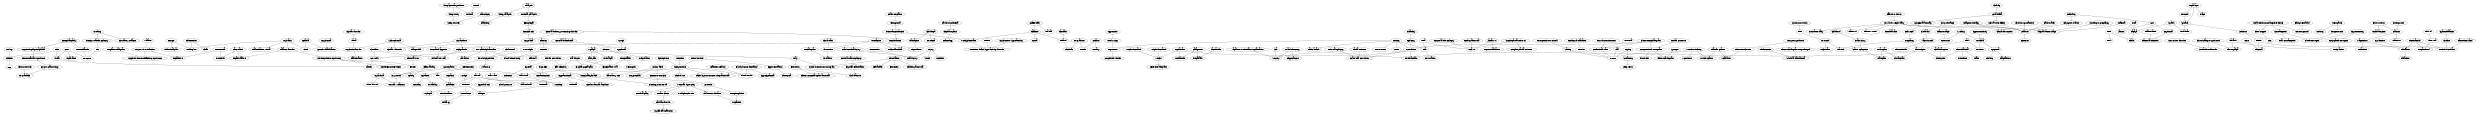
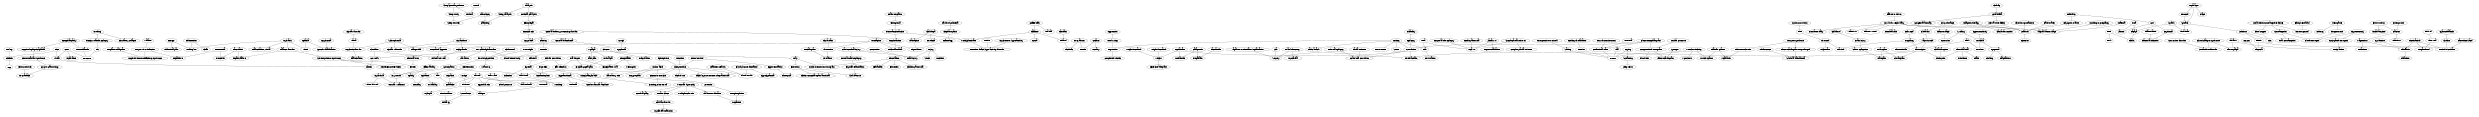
(2247, 41) -> (2247, 41)
(1293, 58) -> (1293, 58)
